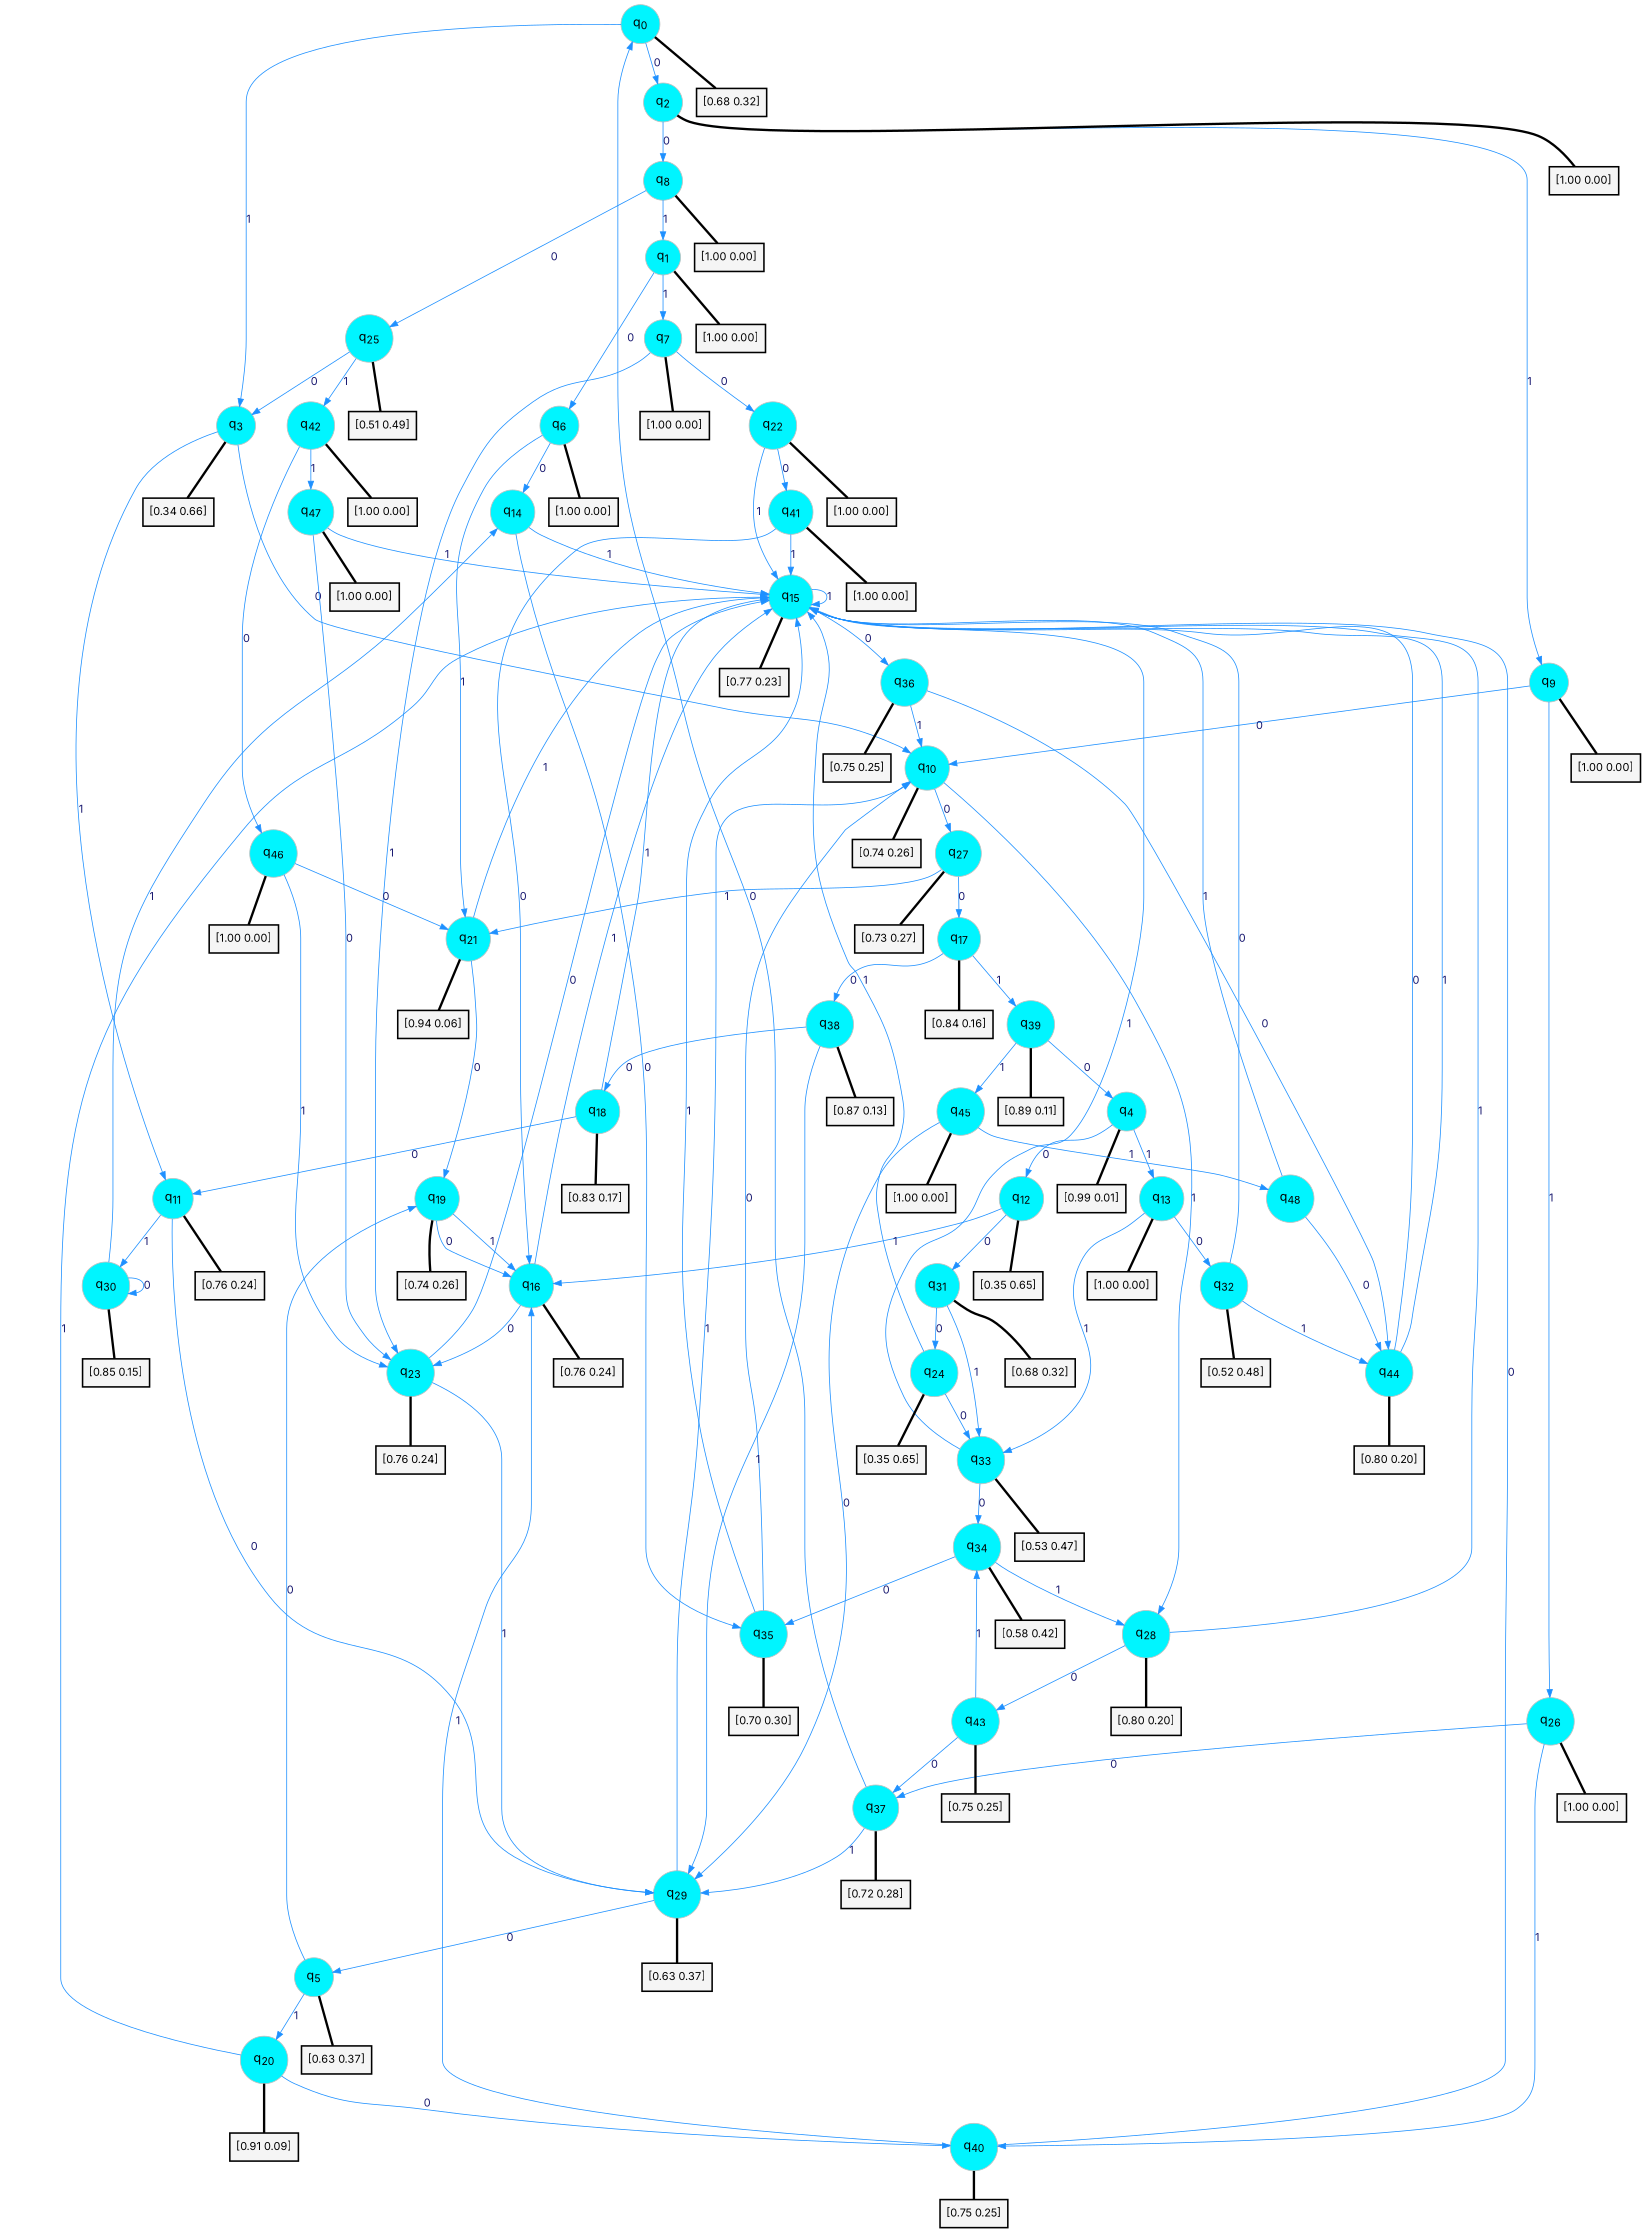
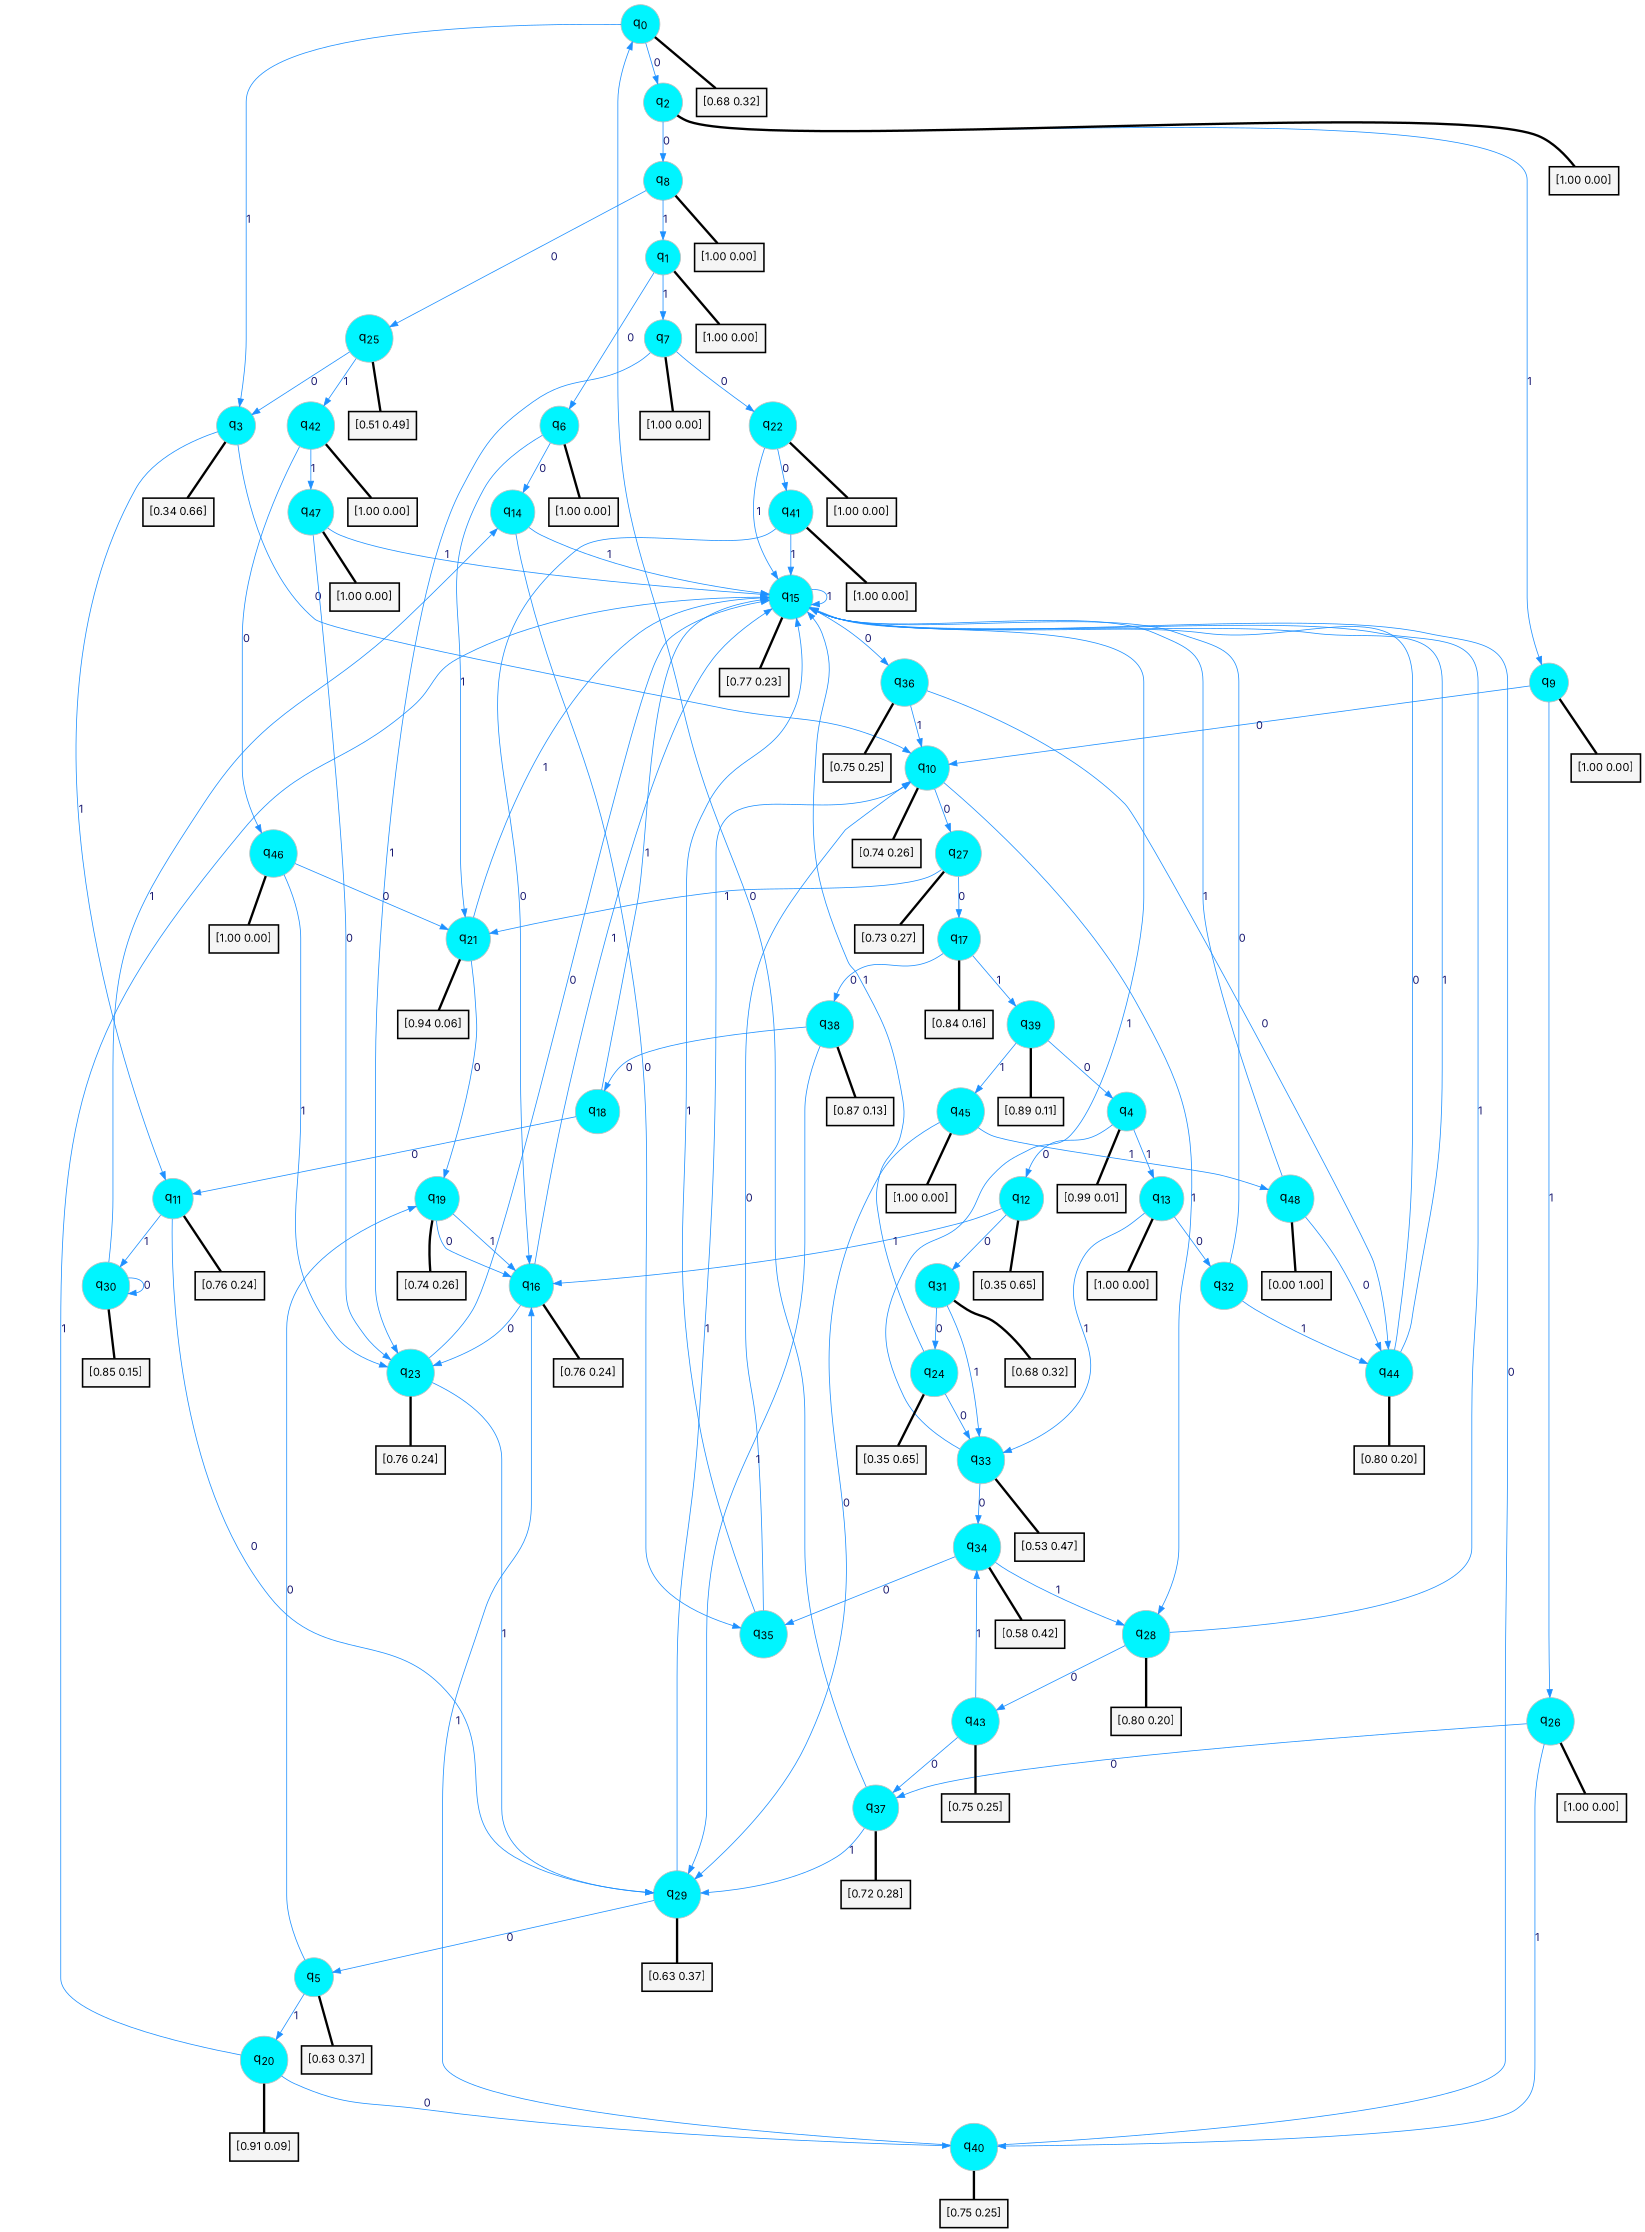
(595, 1199) -> none
none -> (1297, 1286)
(1236, 1373) -> none
(764, 1721) -> none
